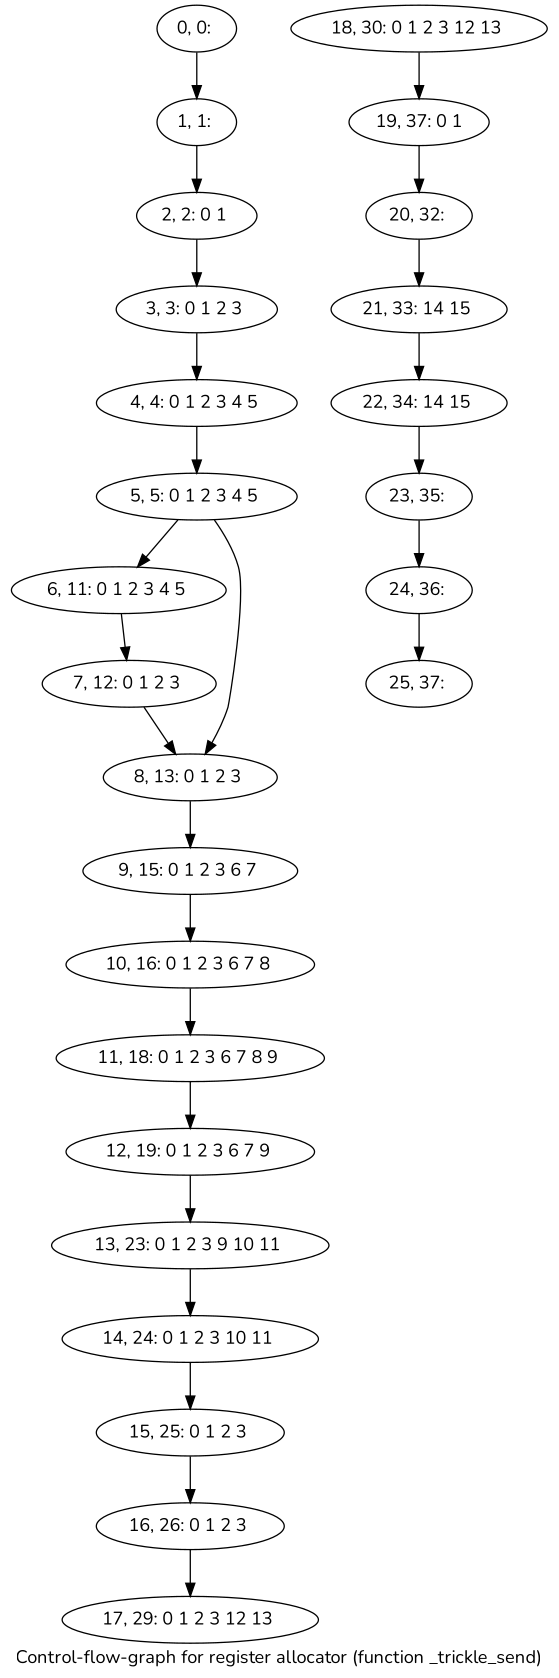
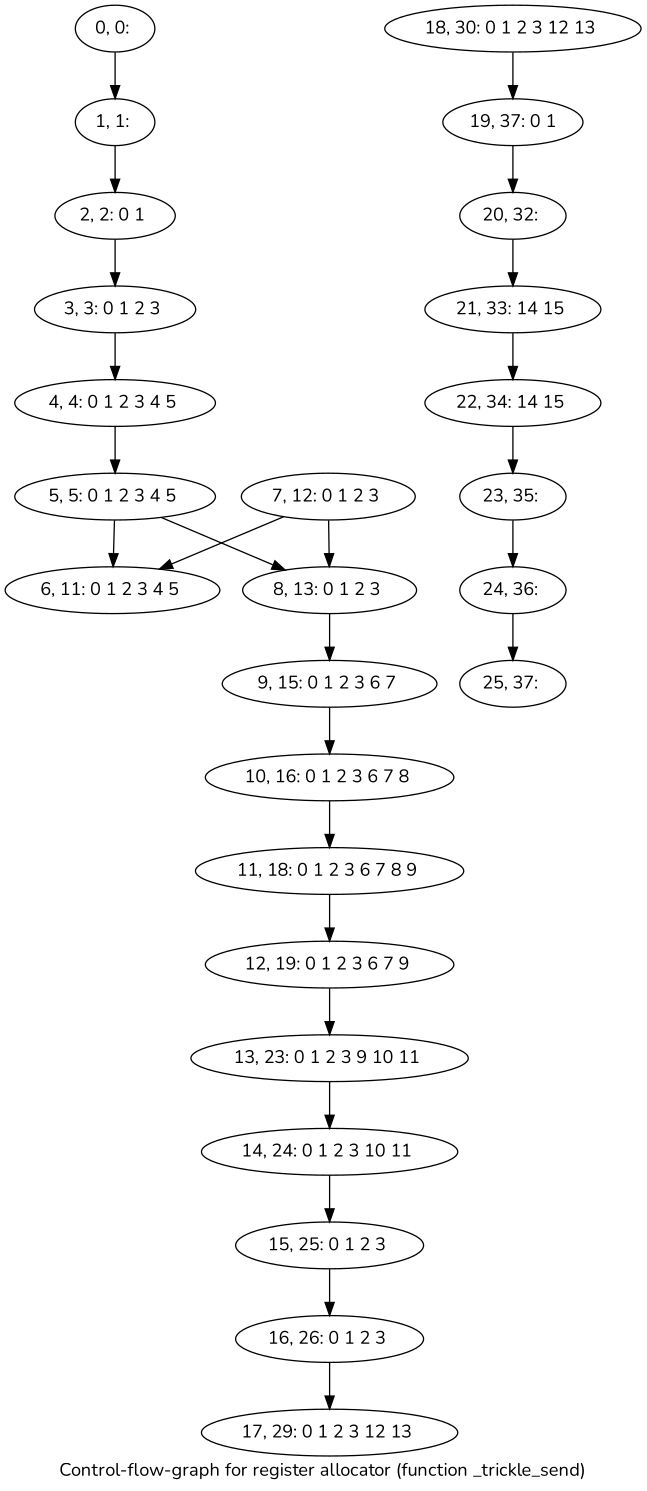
(123, 631) -> (233, 538)
